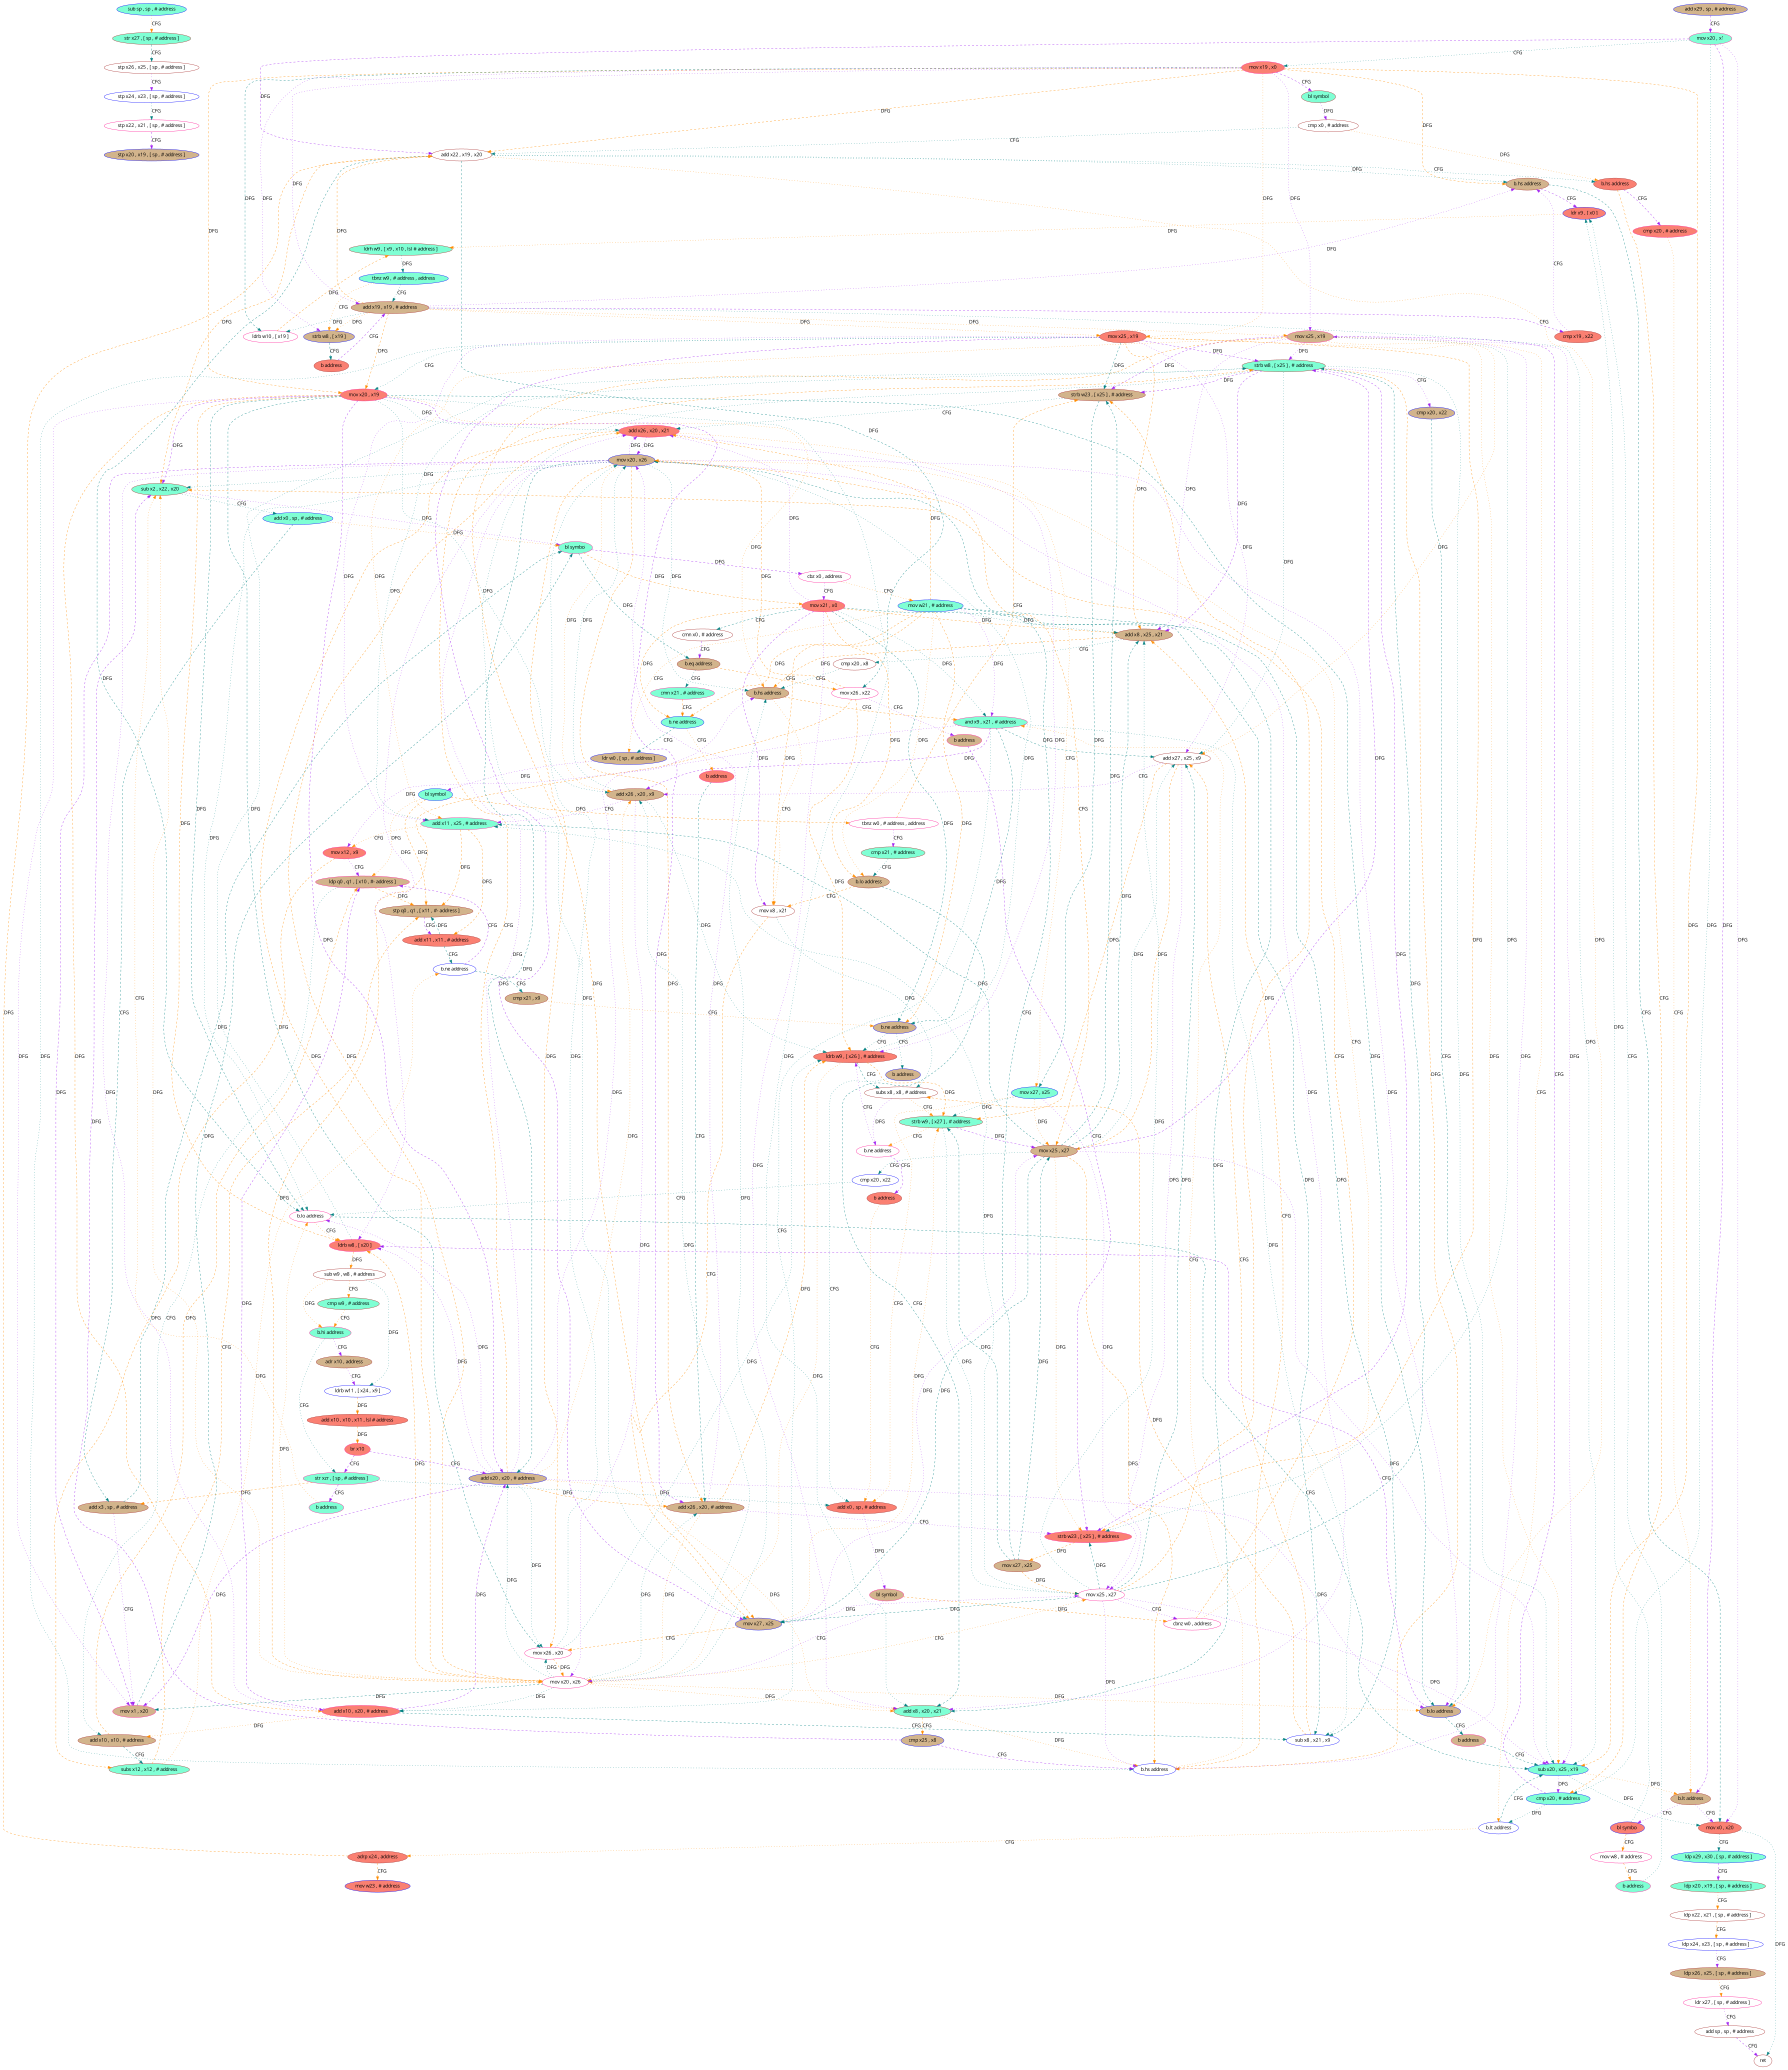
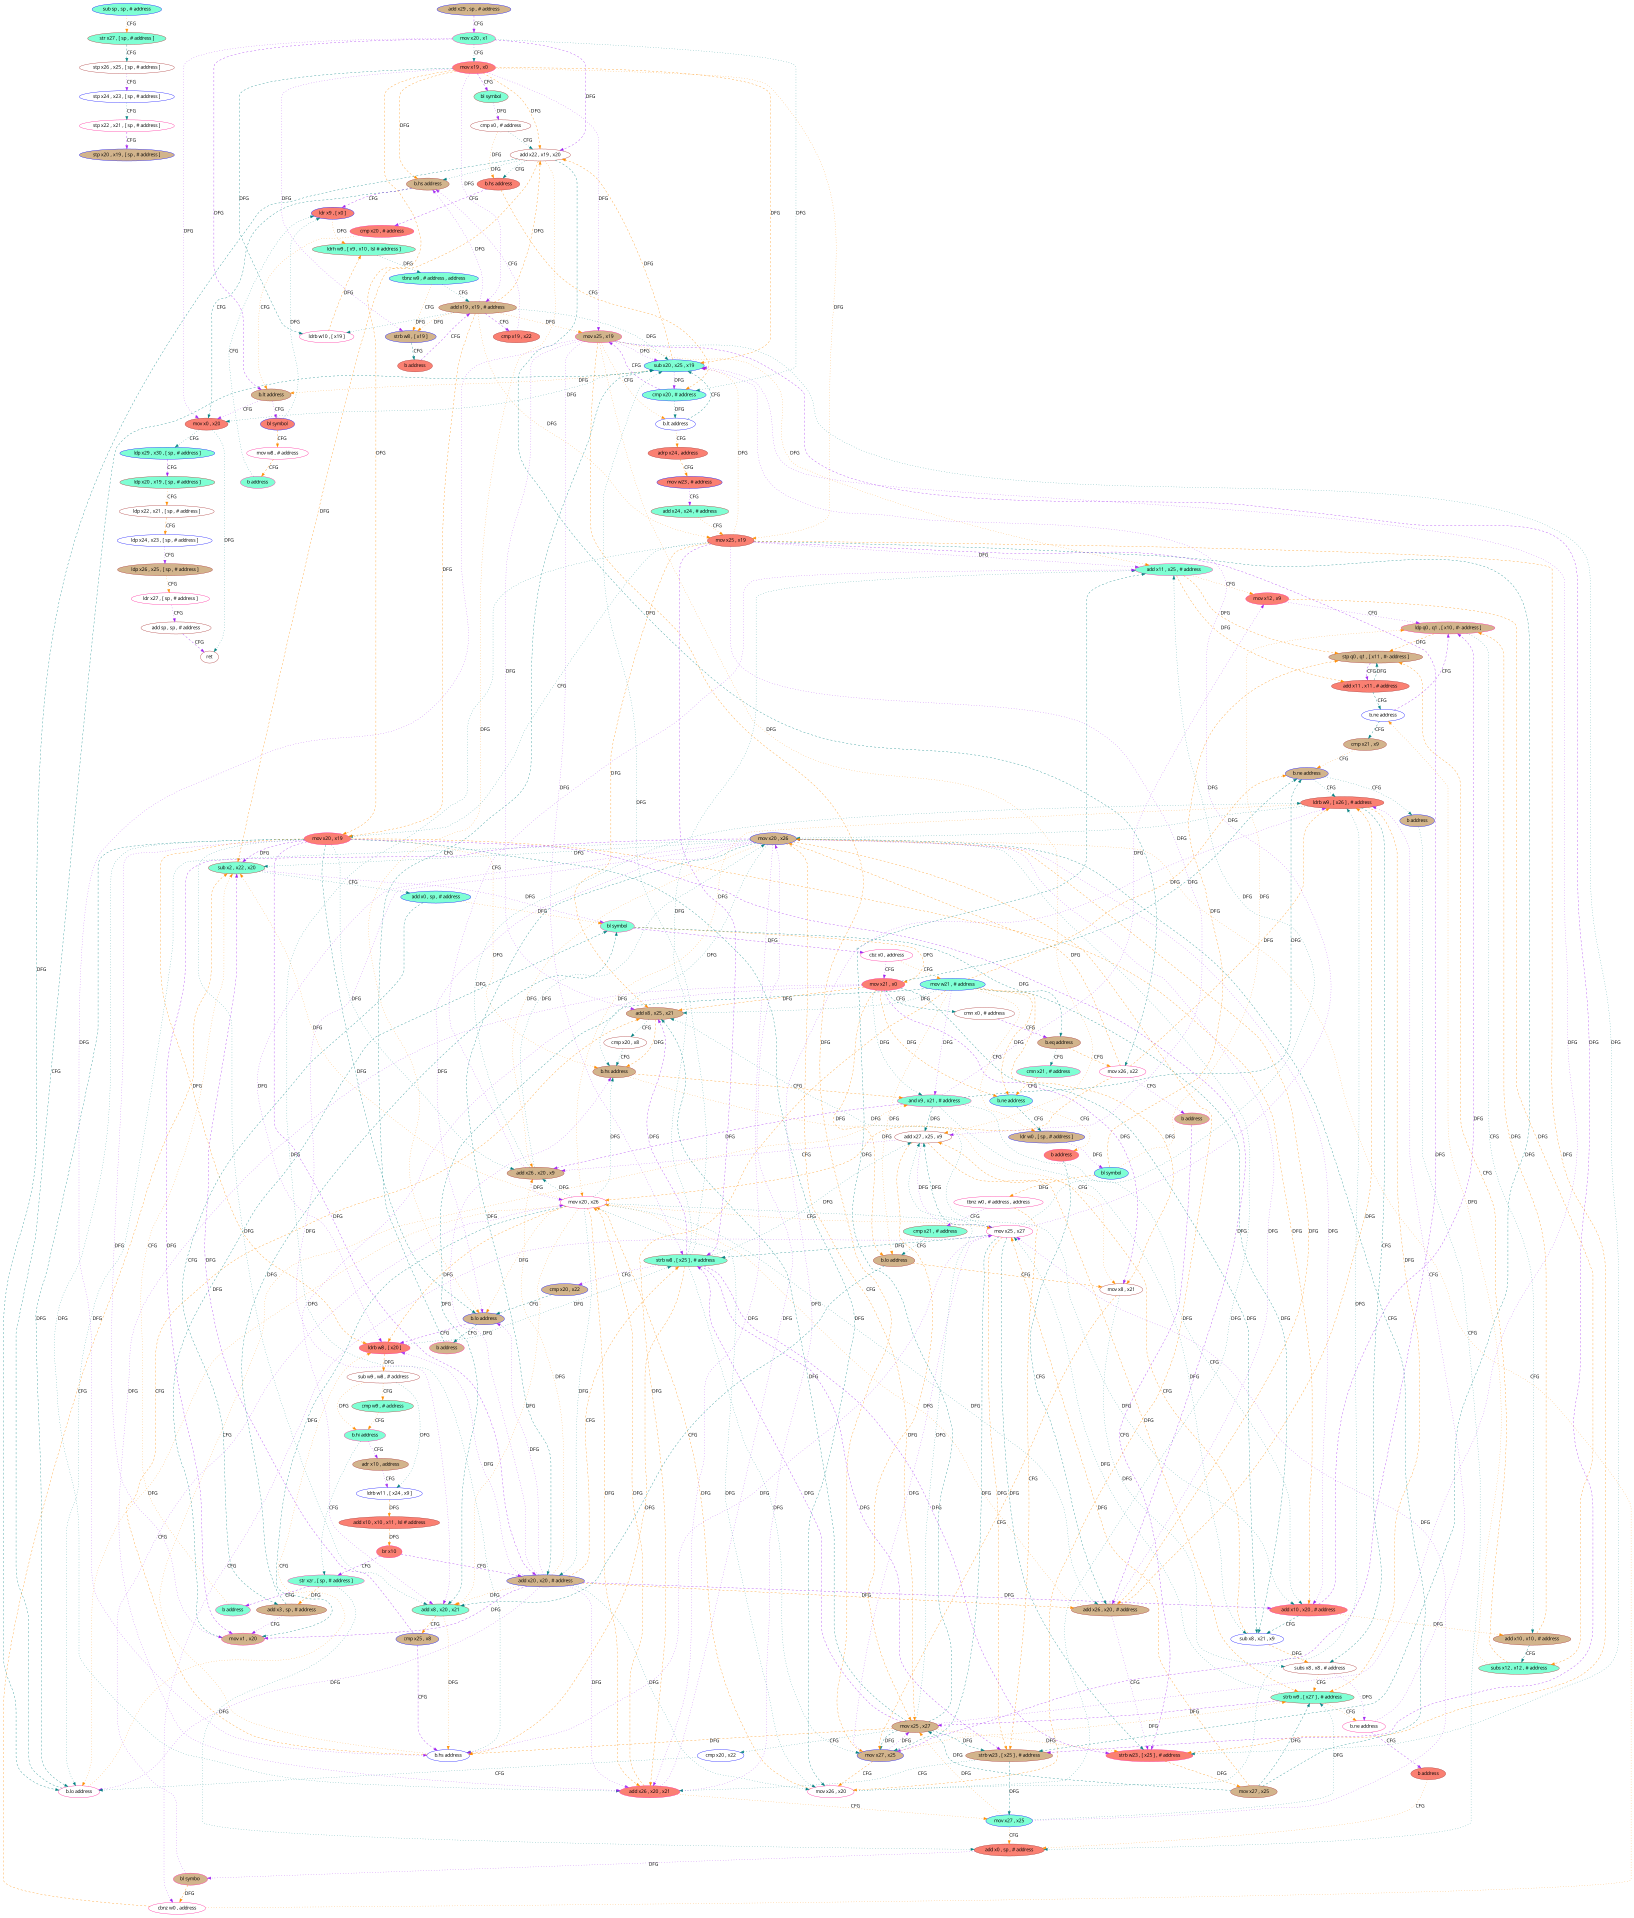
none -> (690, 511)
(4, 1033) -> (636, 249)
(475, 1626) -> (908, 1594)
